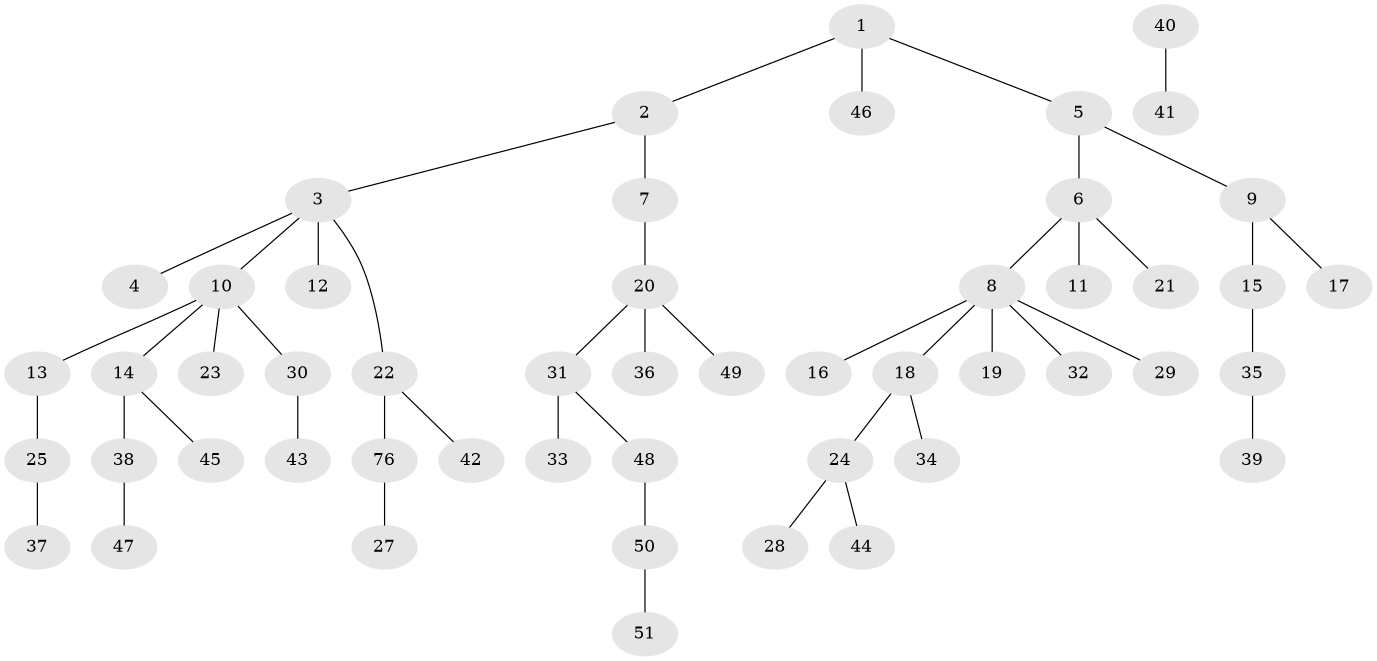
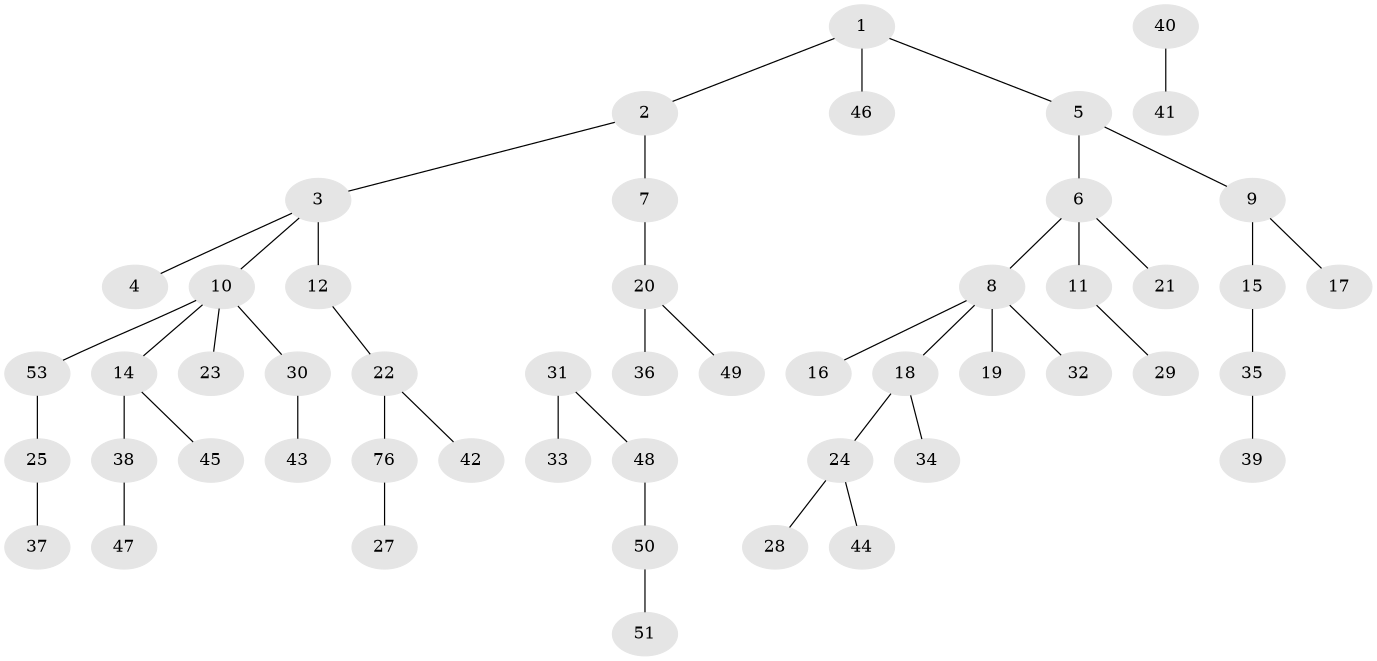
(368, 282) -> (351, 330)
(602, 330) -> none
(1079, 330) -> (1122, 330)
(37, 374) -> (37, 374)
